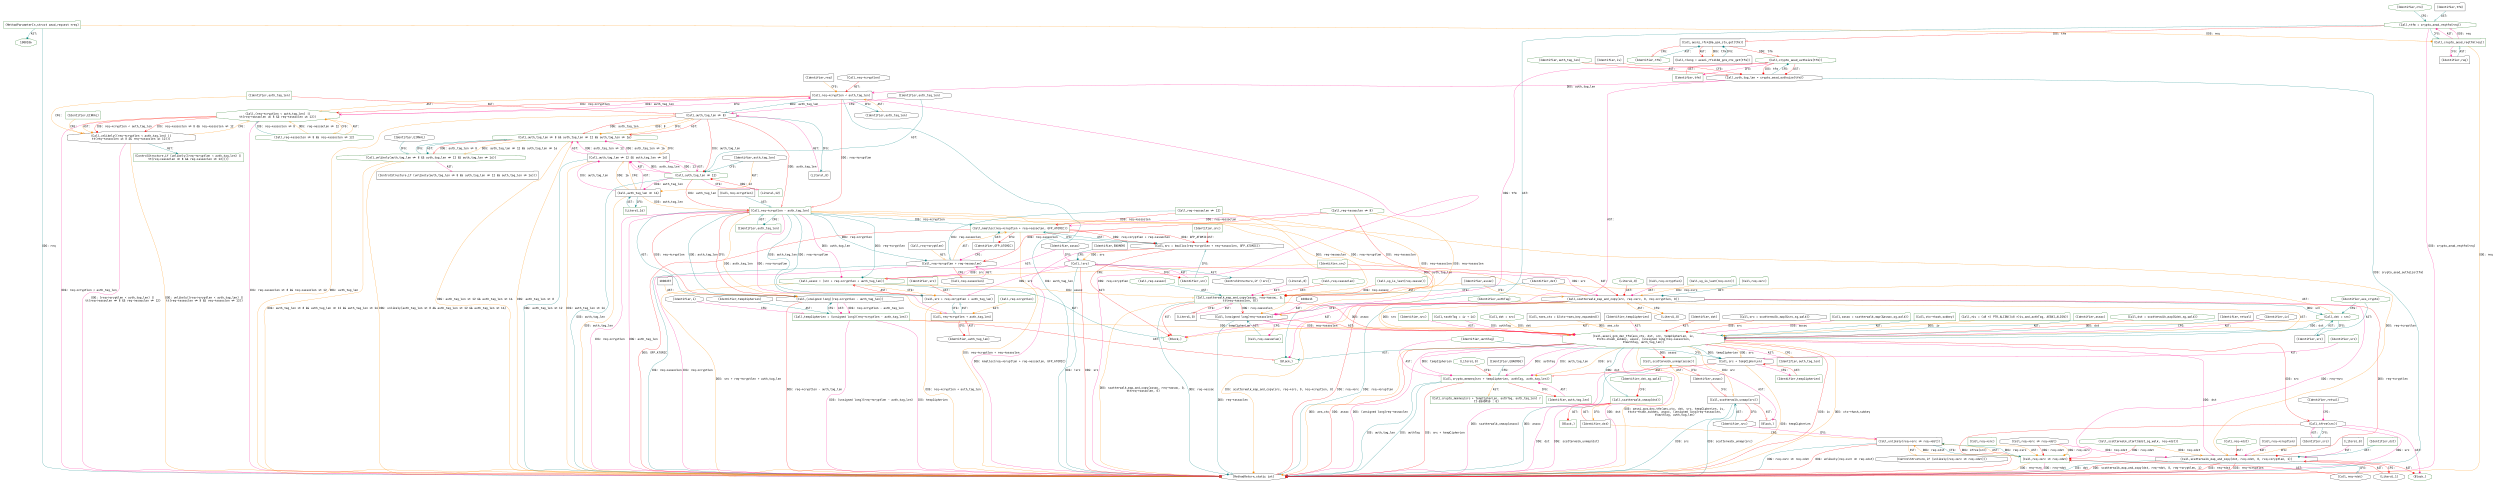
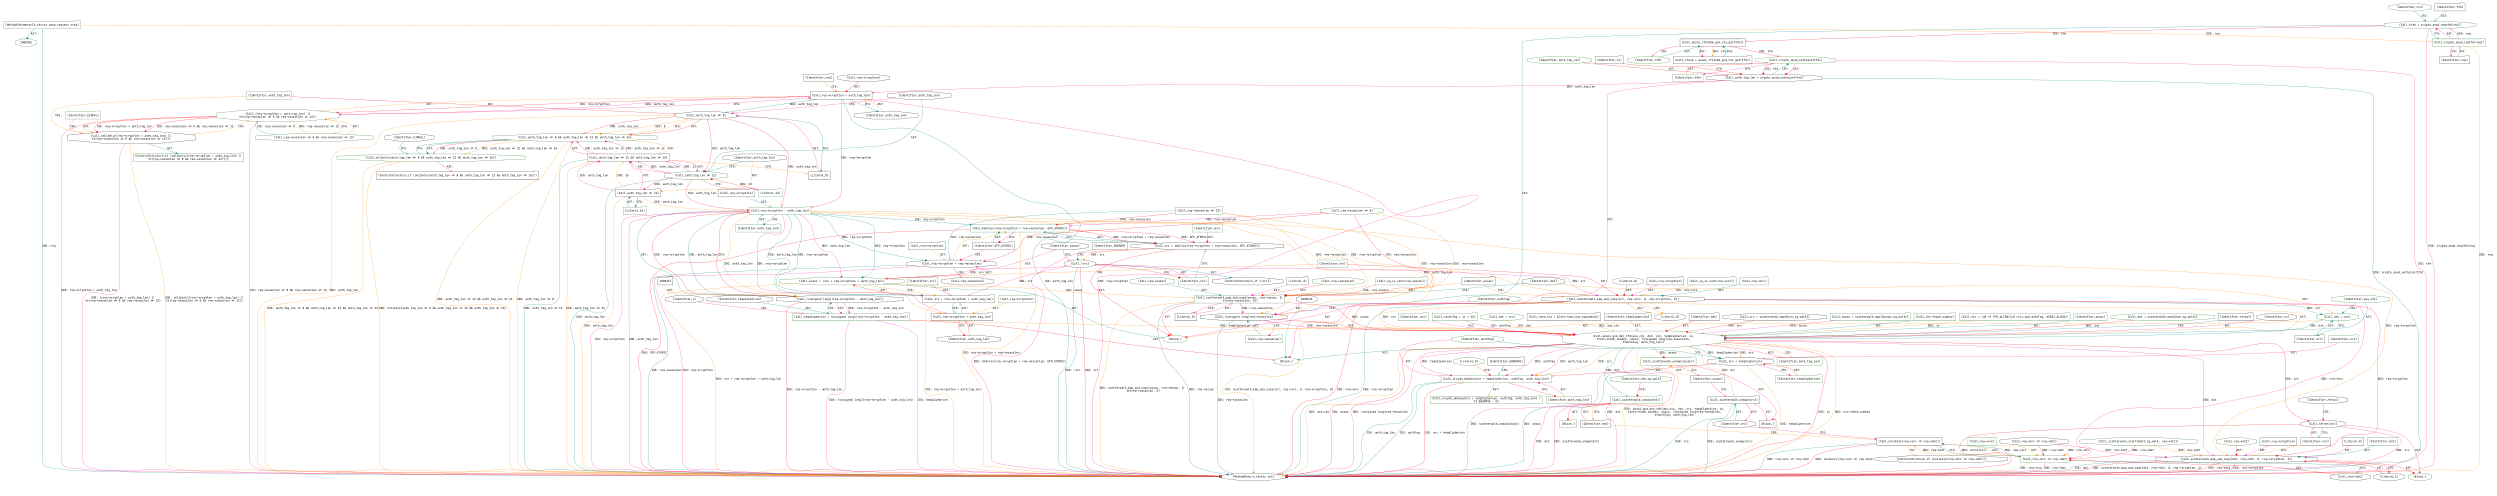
(1256, 27) -> (1256, 27)
(1512, 171) -> (2389, 468)
(630, 175) -> (738, 165)
(2361, 299) -> (2361, 299)
